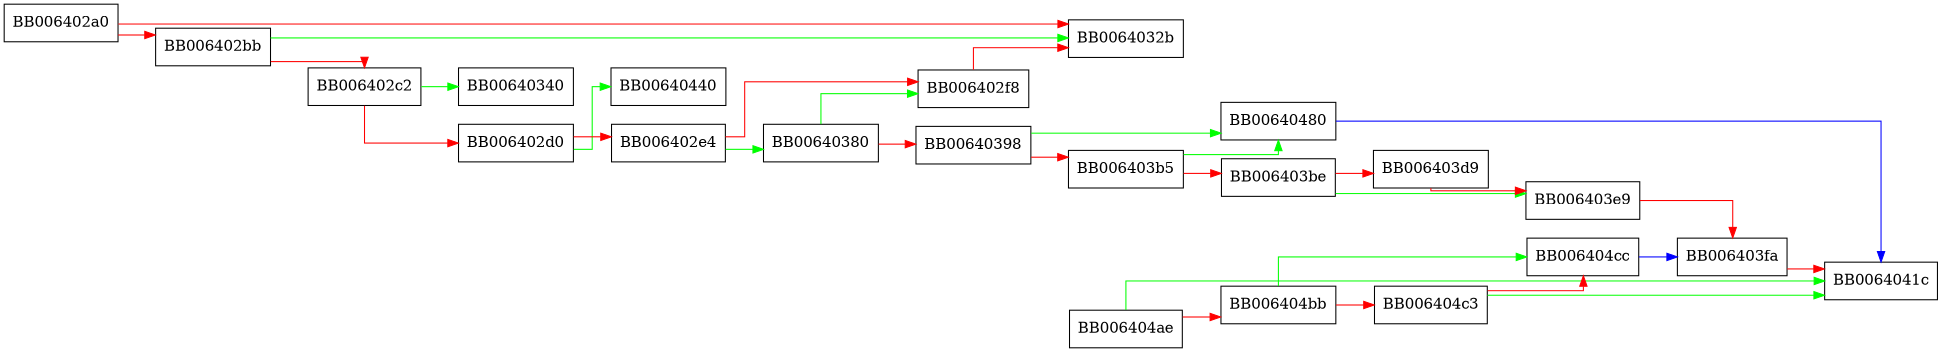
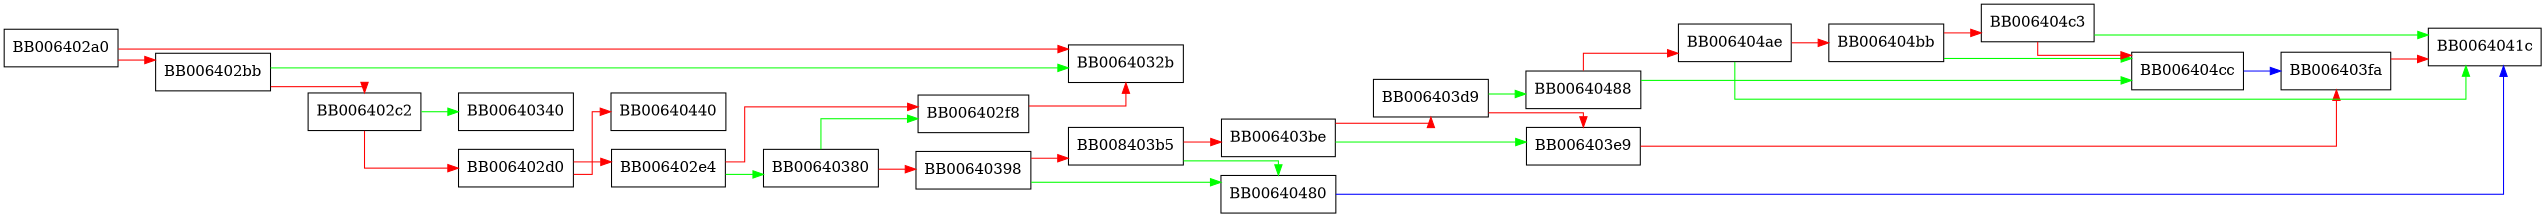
none -> (1583, 90)
(592, 123) -> (592, 148)
(1126, 169) -> (1126, 146)
